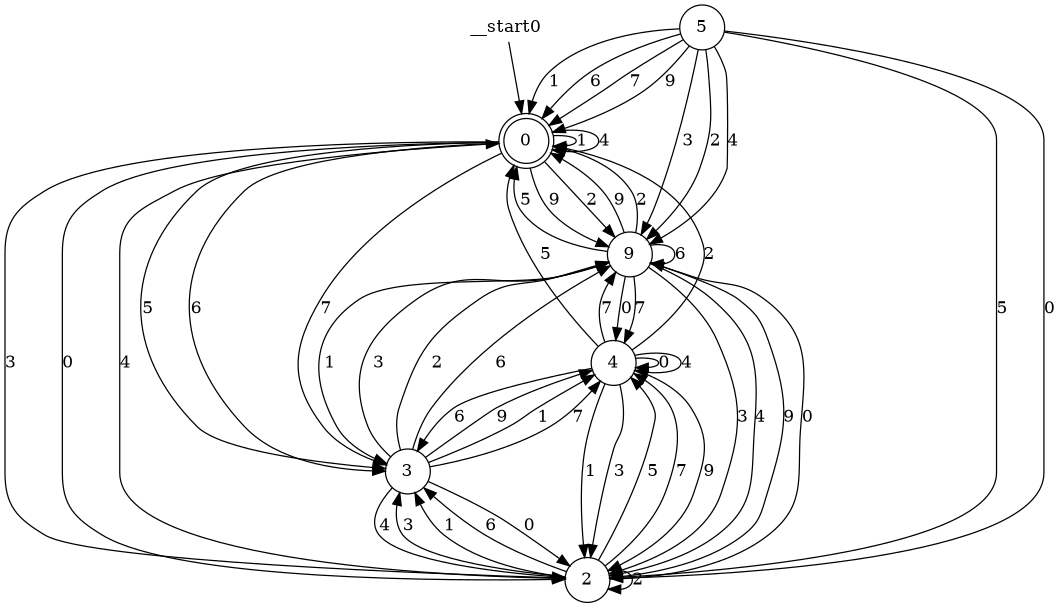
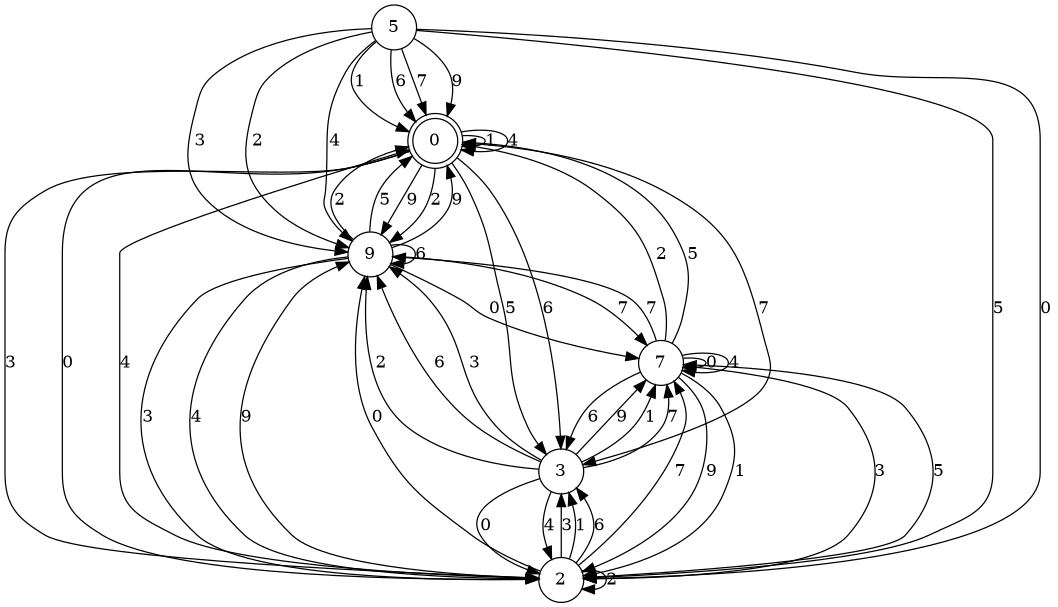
(506, 27) -> none
(387, 289) -> none
(614, 363) -> (661, 363)
